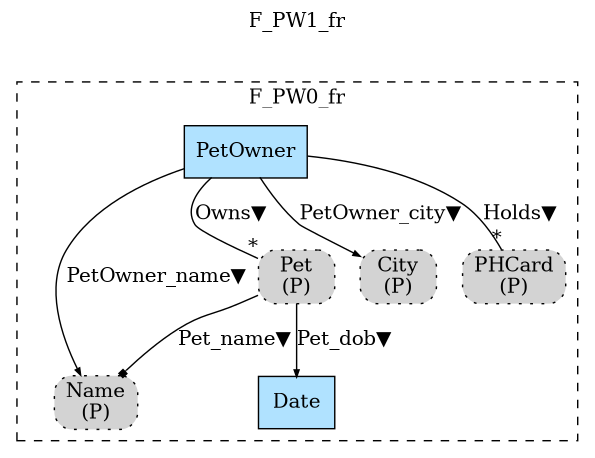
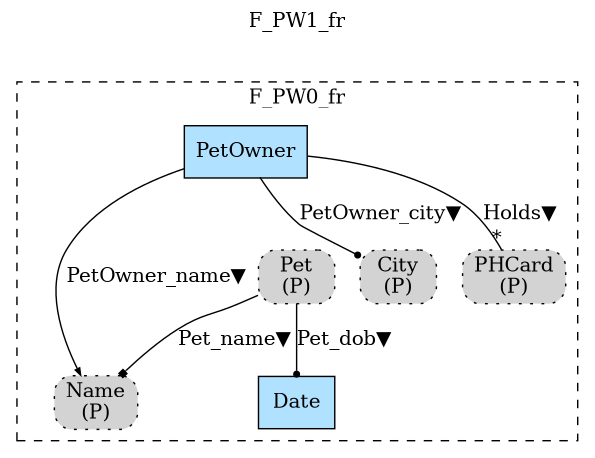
(300, 225) -> (300, 225)
(202, 230) -> none
(297, 337) -> (297, 337)
